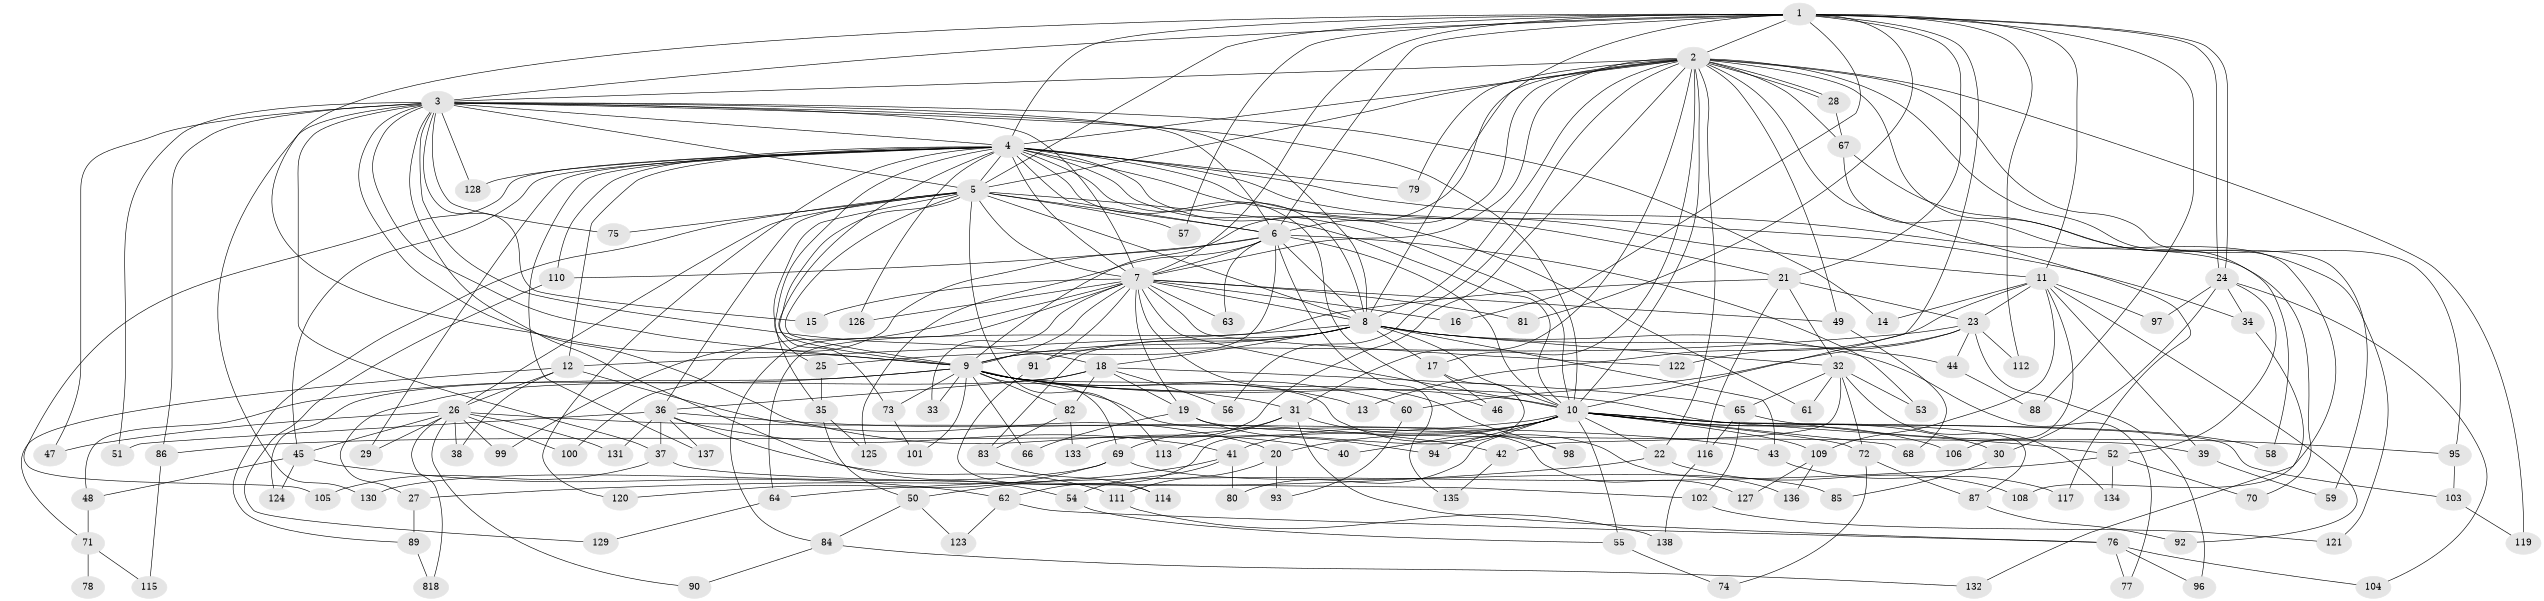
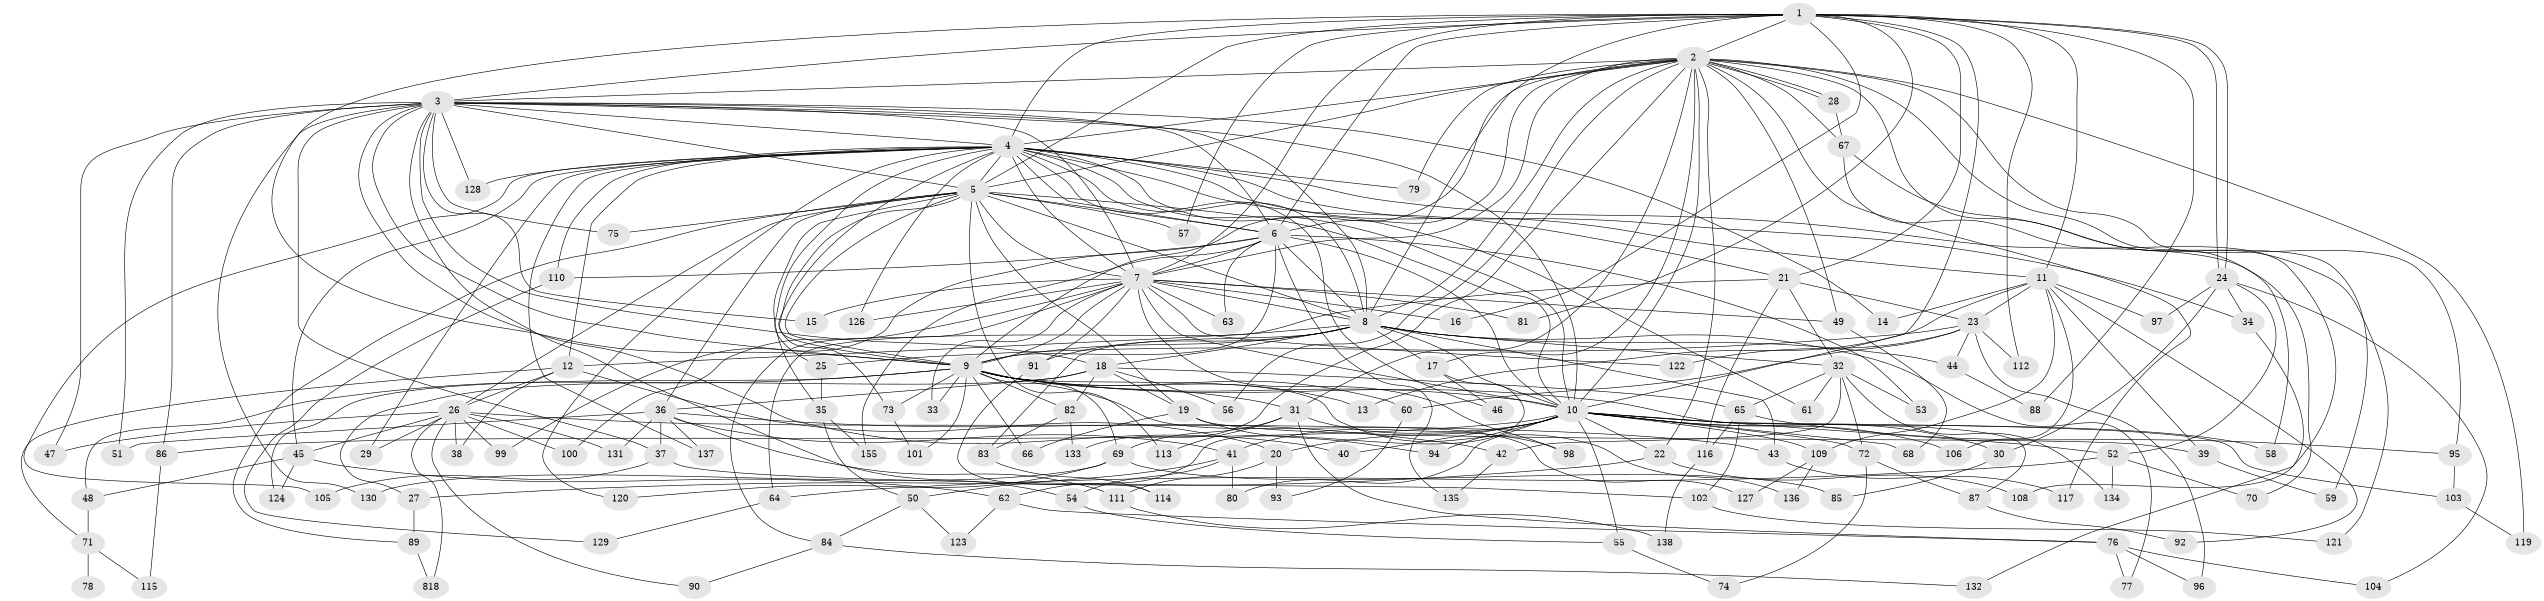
(1153, 366) -> (1070, 314)
(869, 455) -> (869, 455)
